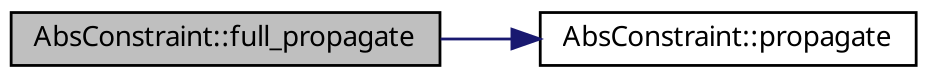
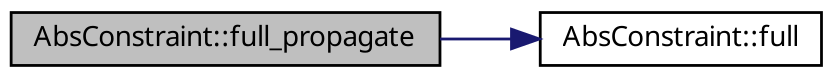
(728, 39) -> (681, 39)
